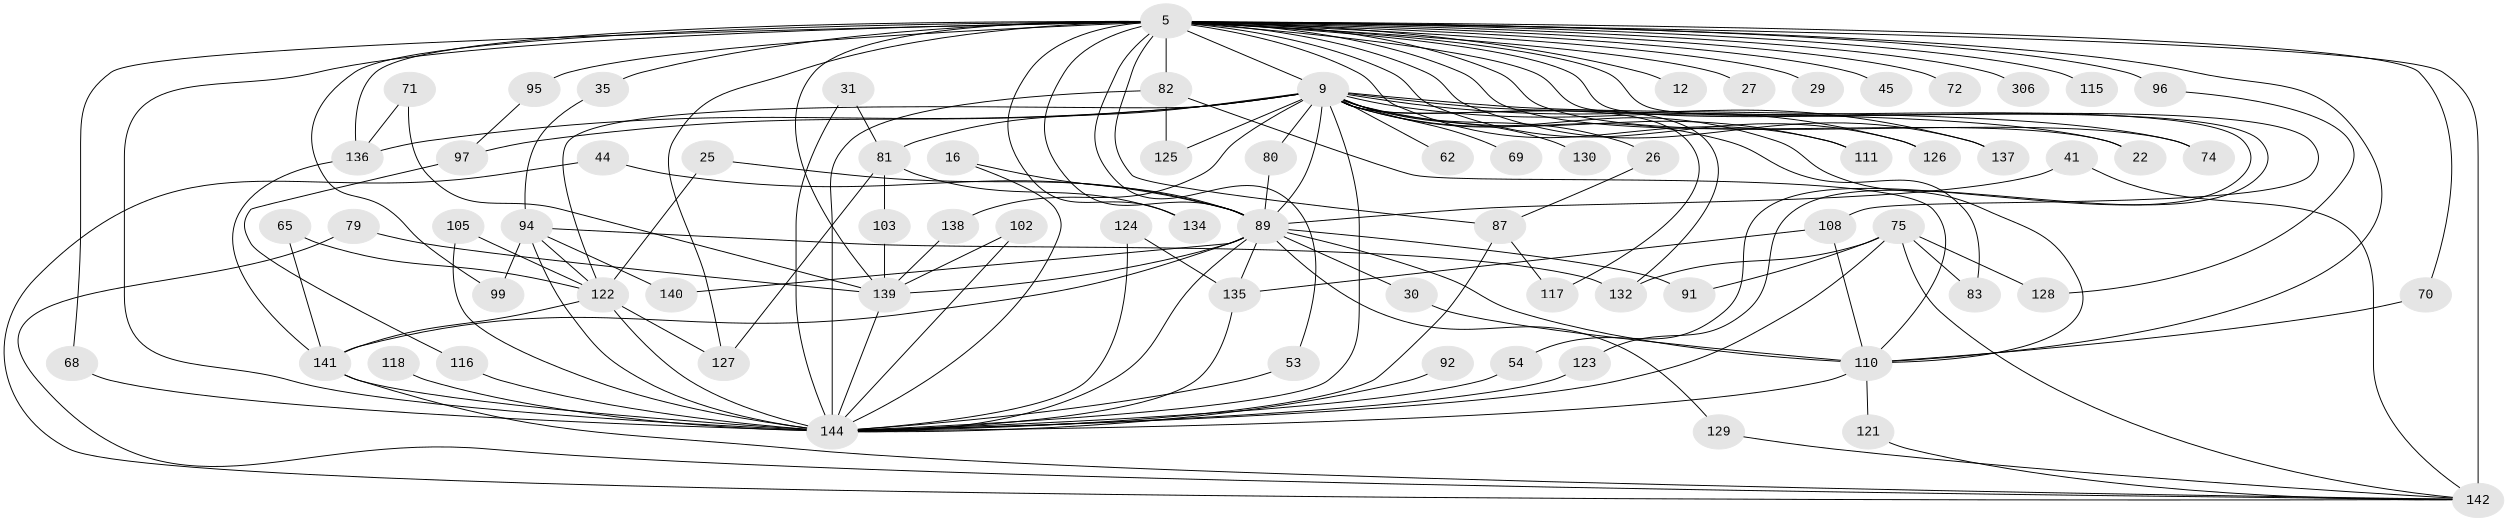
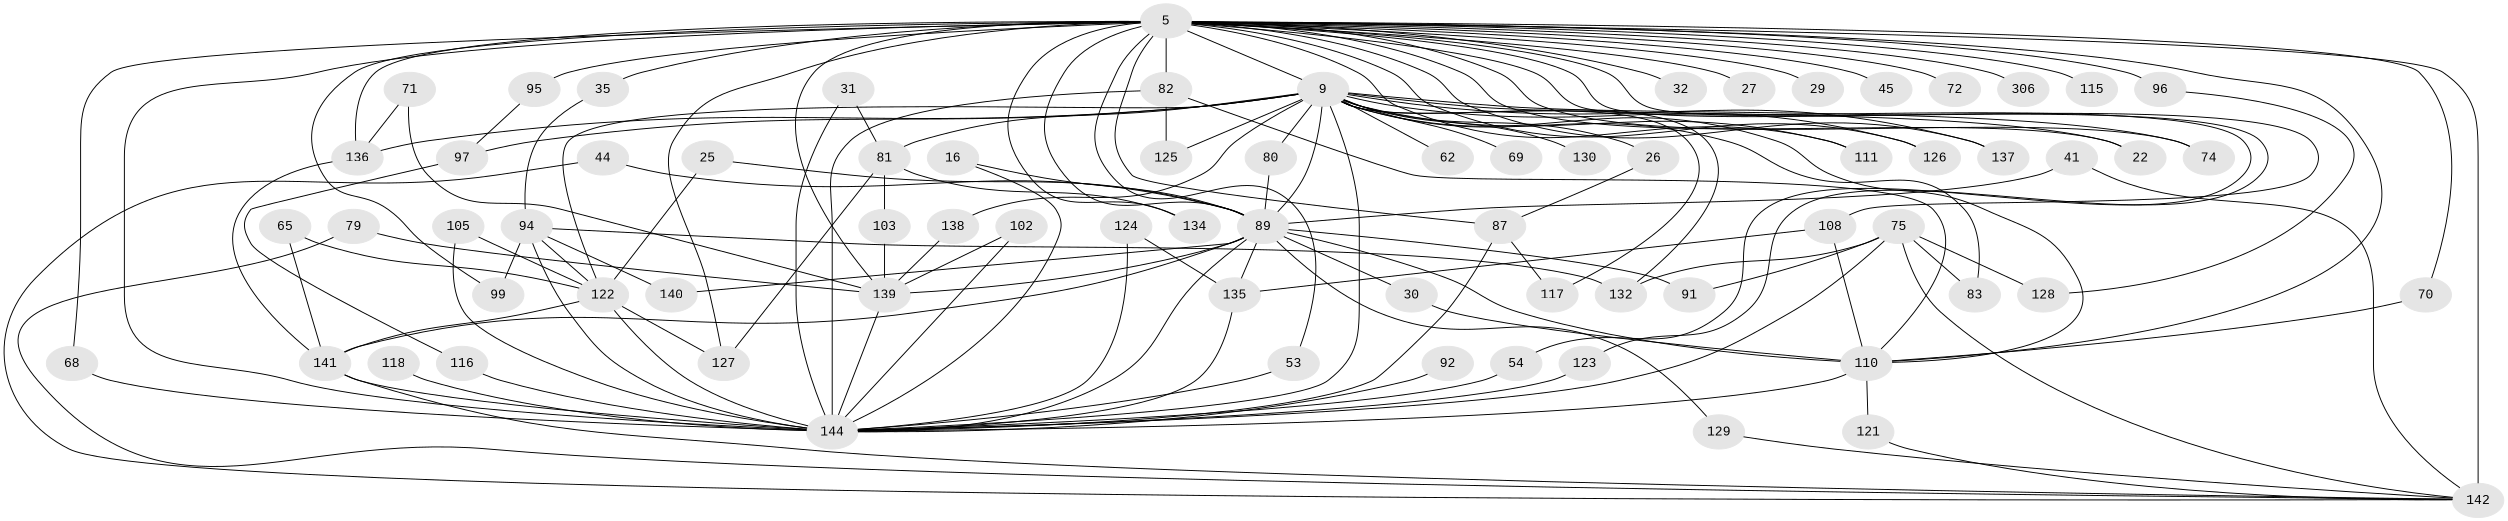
(1681, 89) -> (1681, 89)
